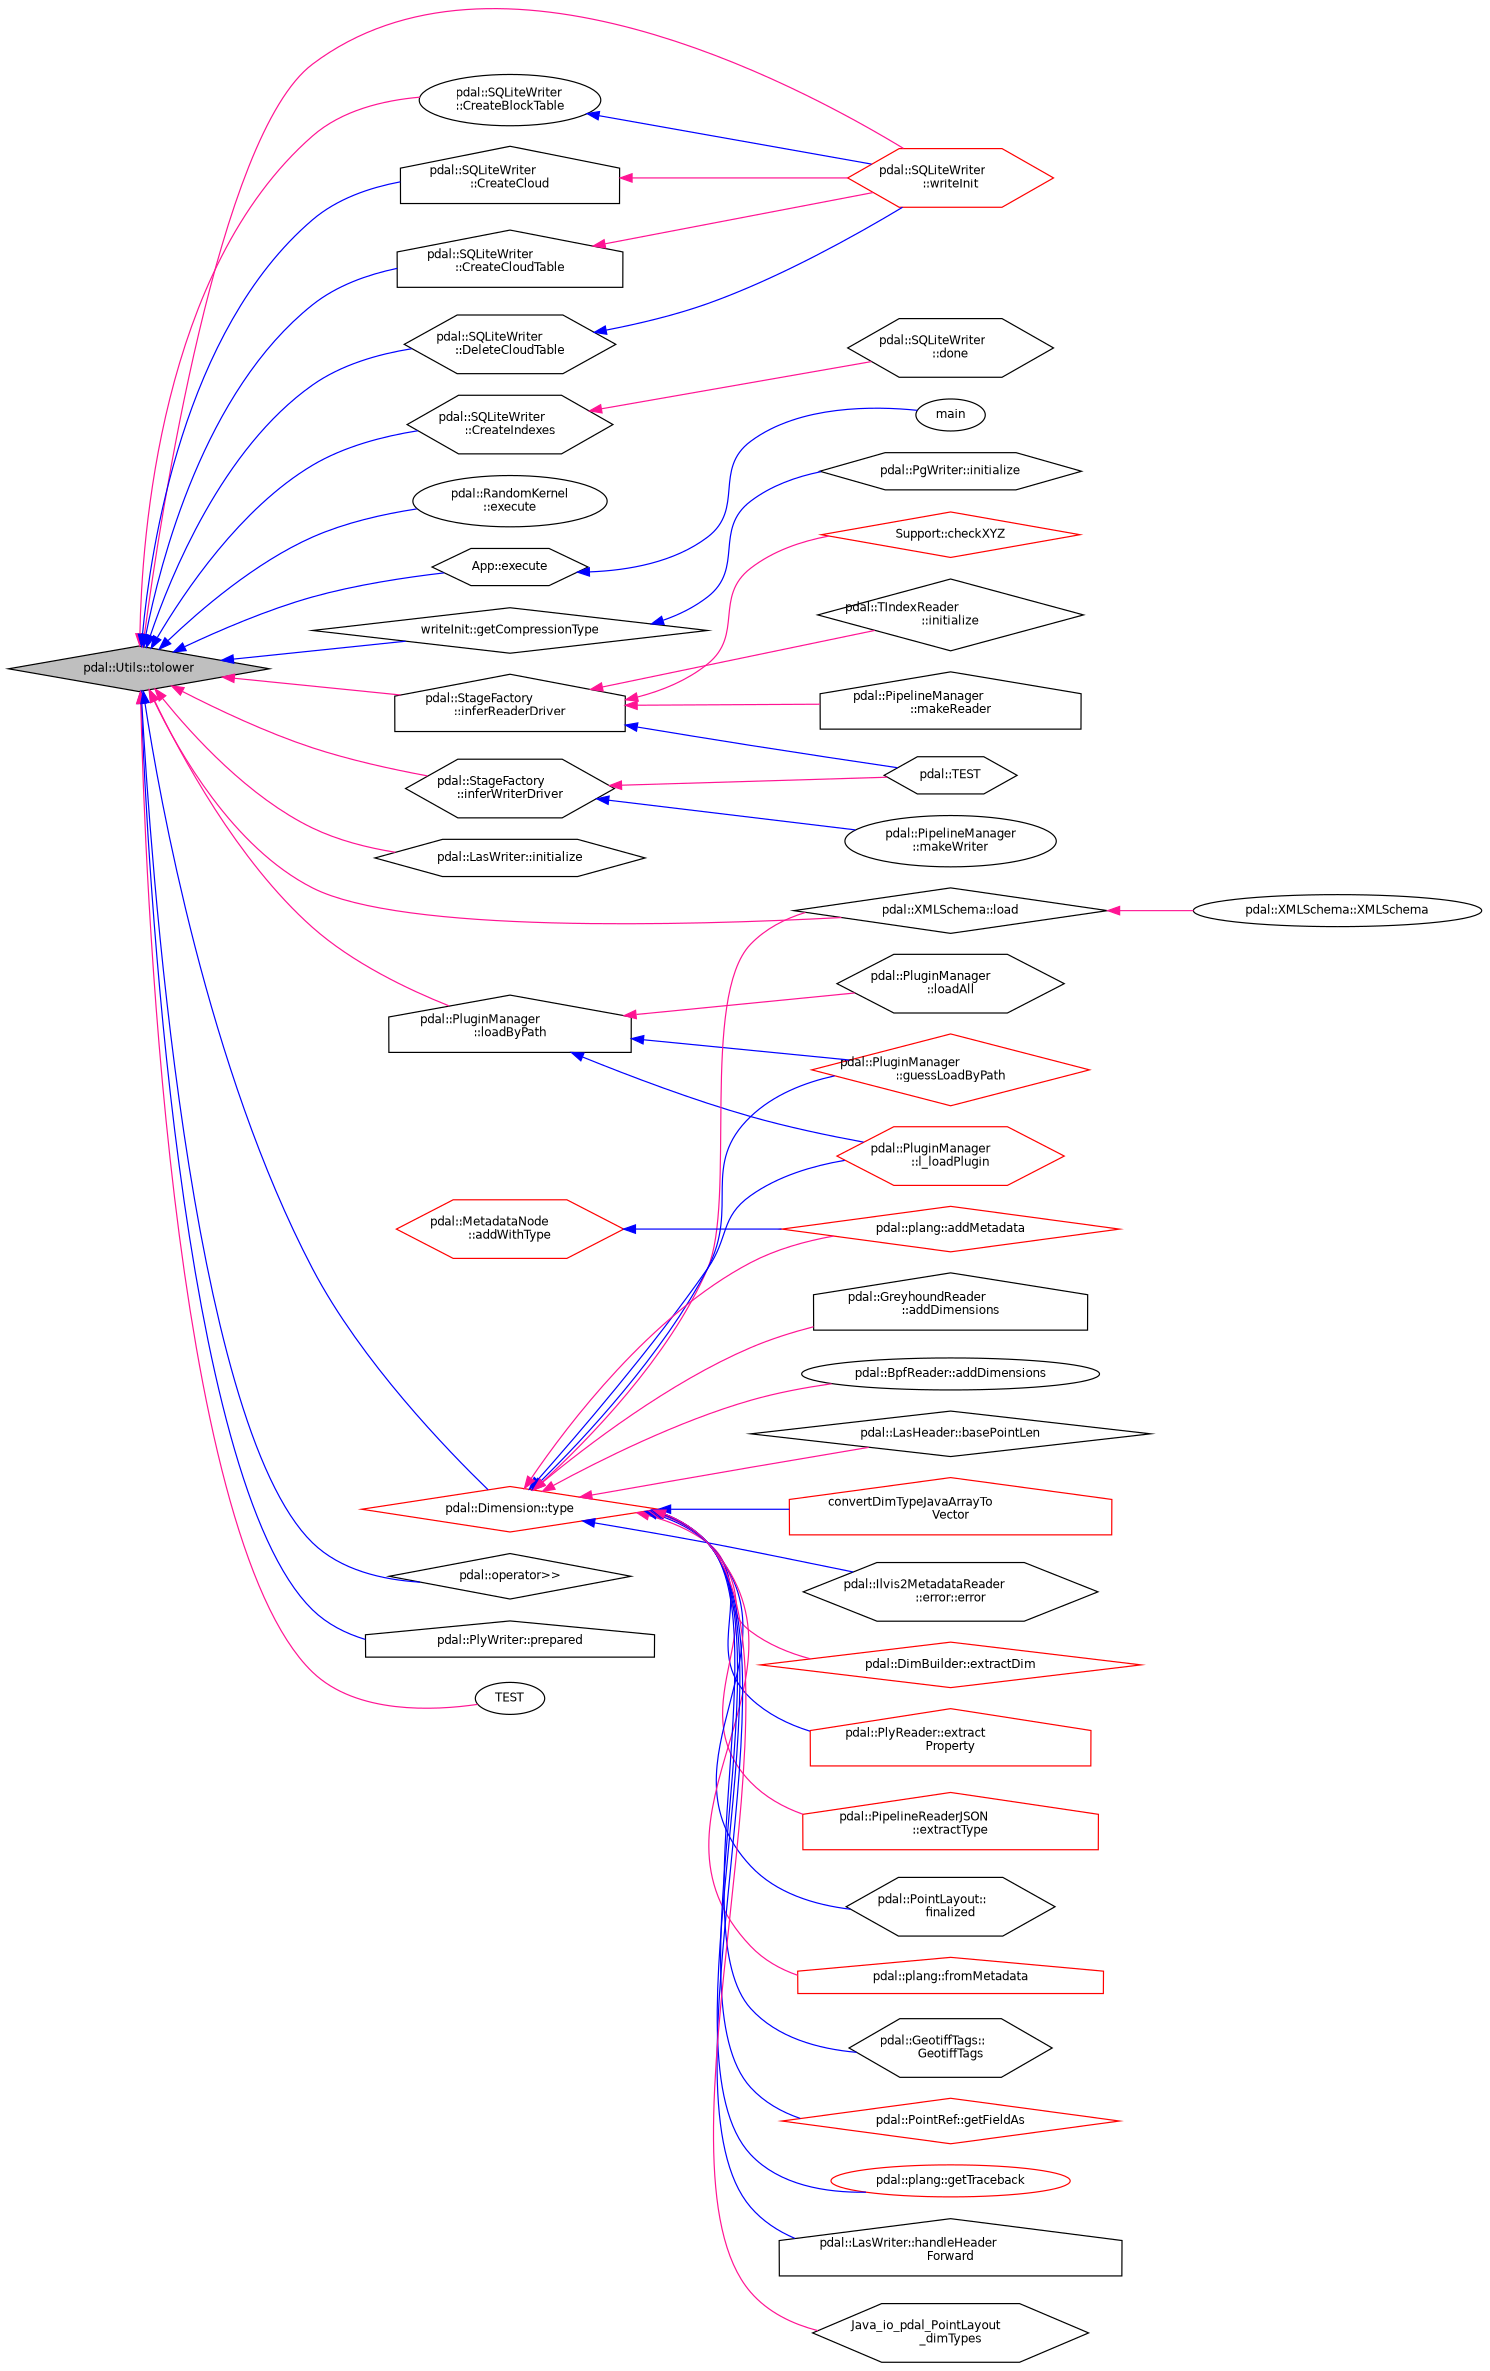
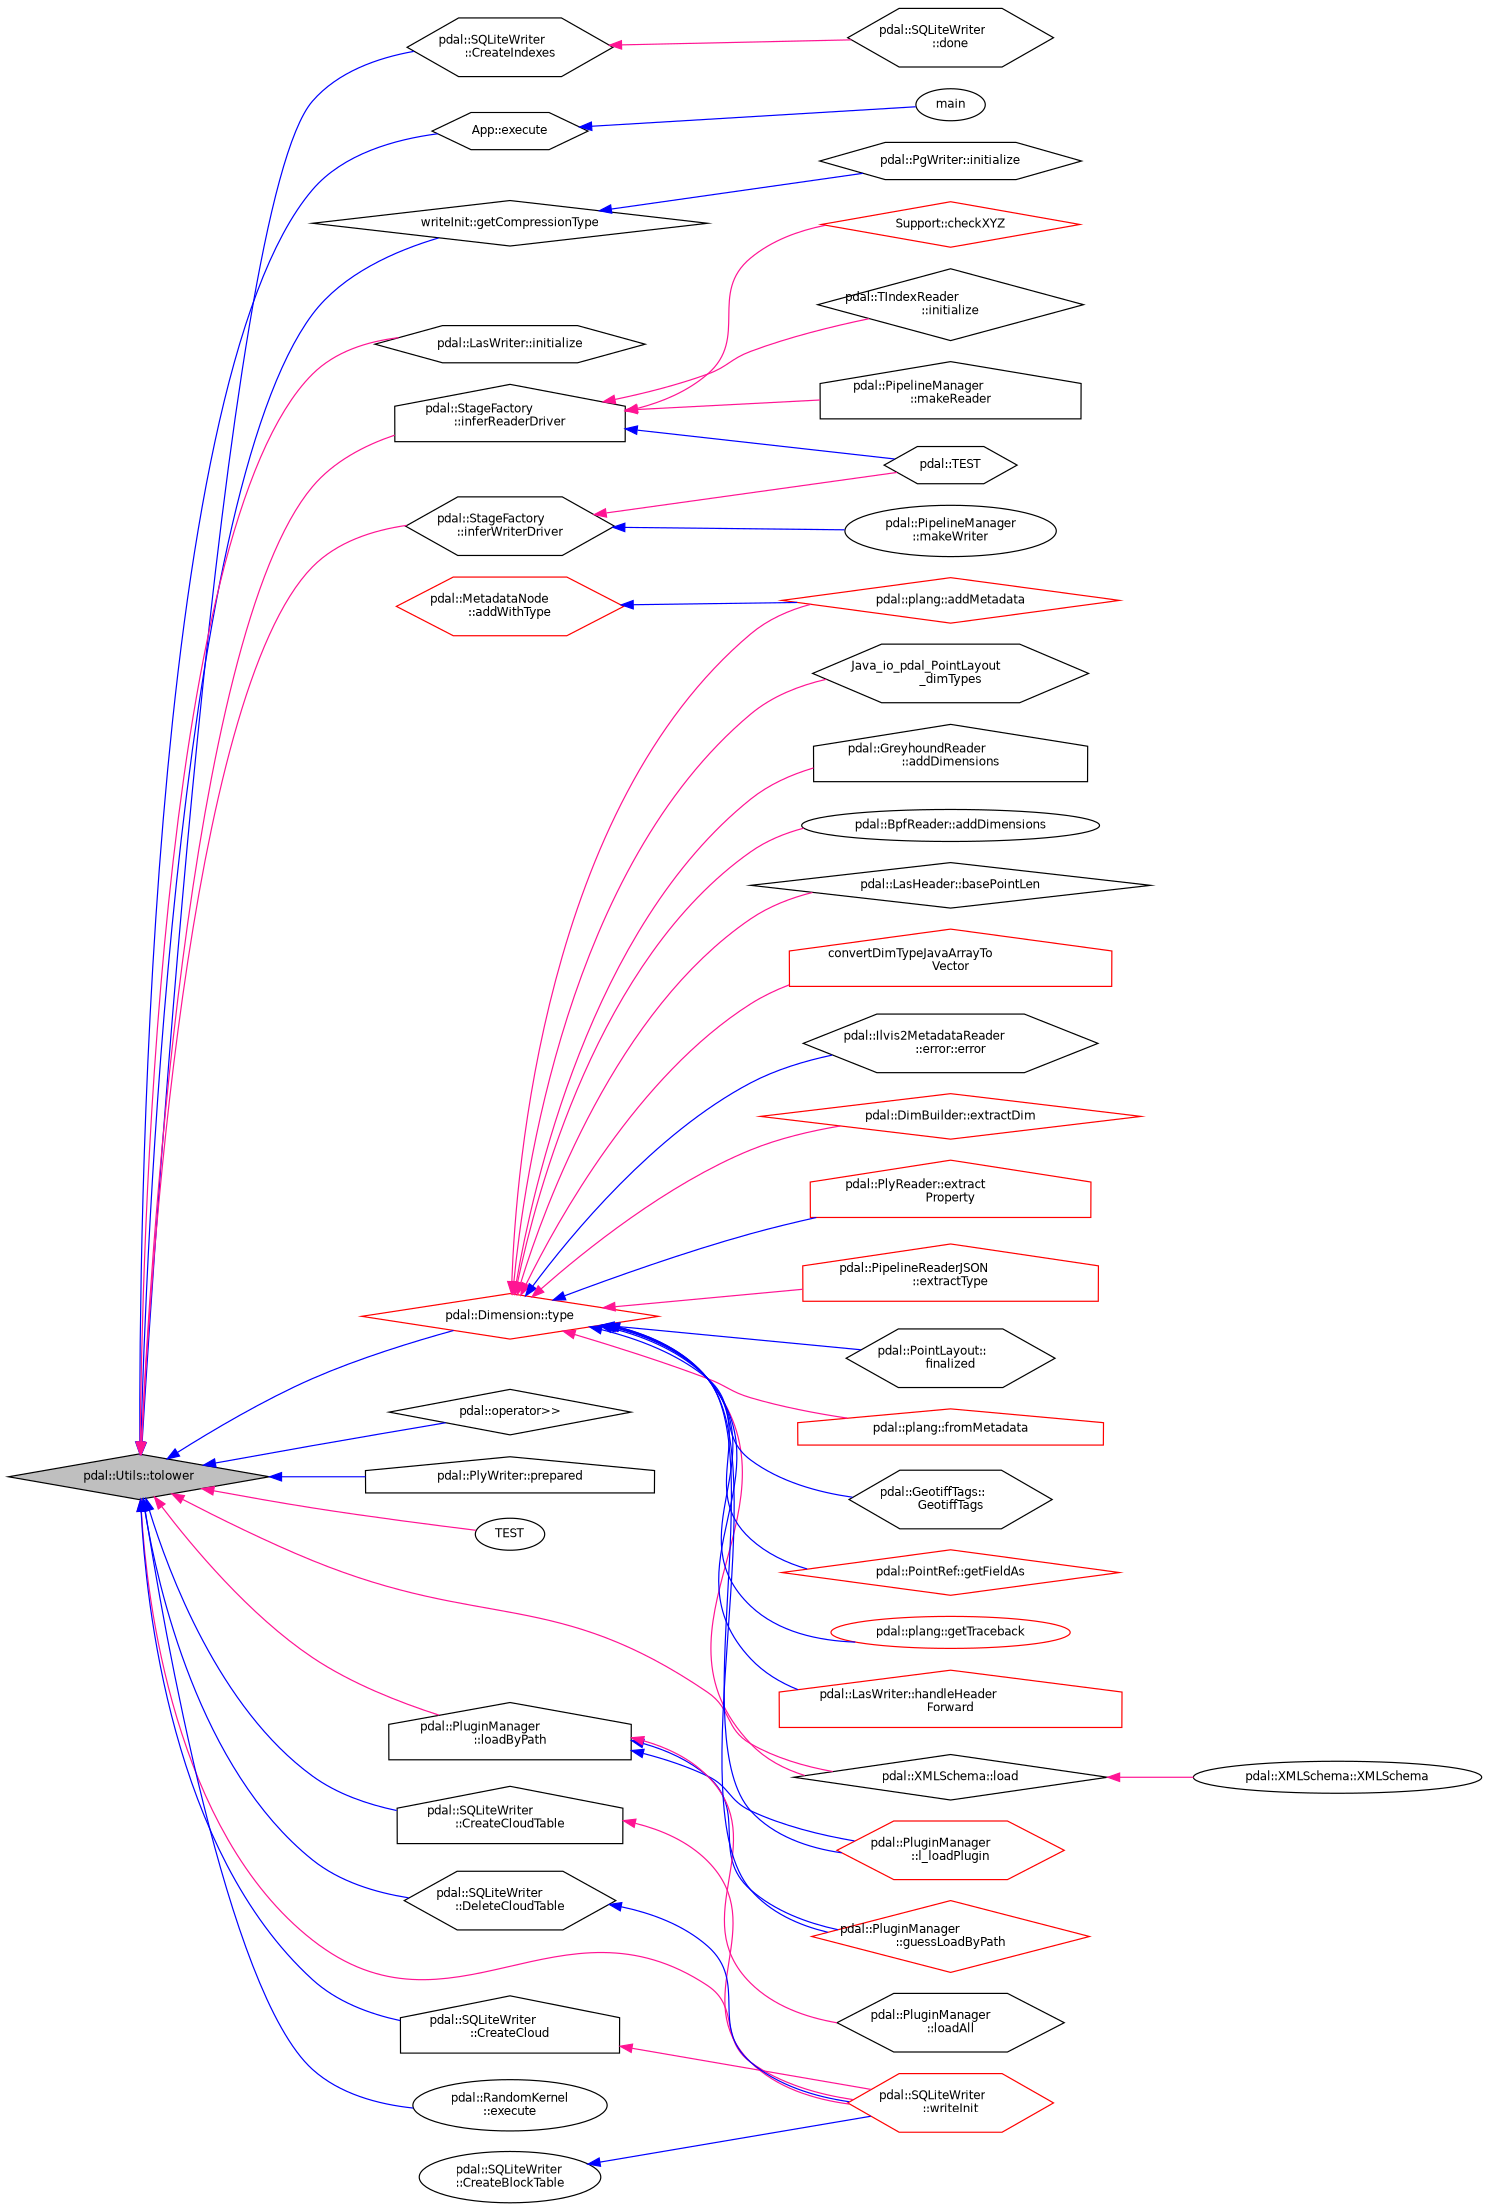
(191, 327) -> none
(730, 1509) -> (634, 1113)
(951, 2250) -> (951, 1702)
